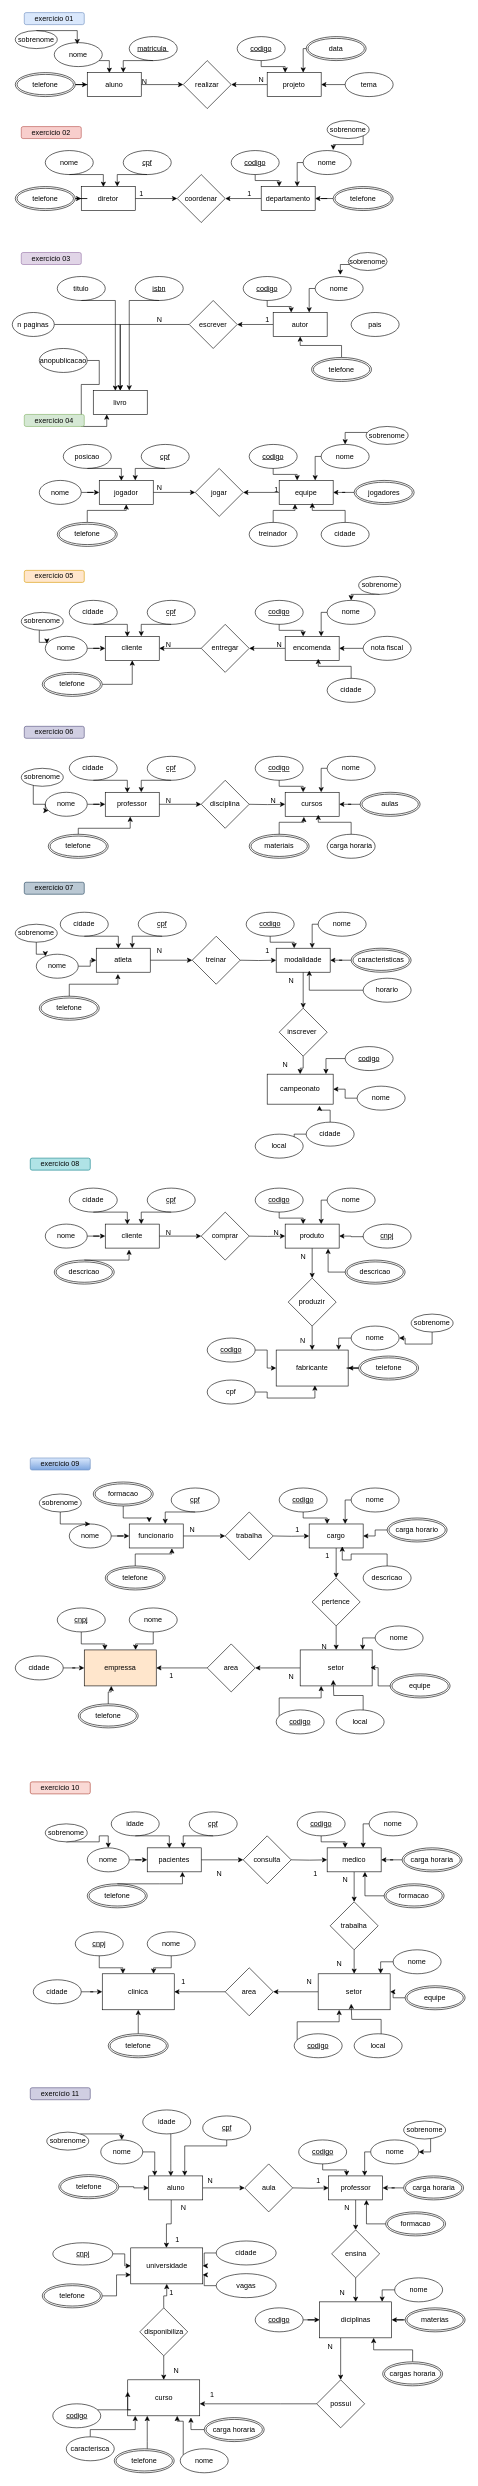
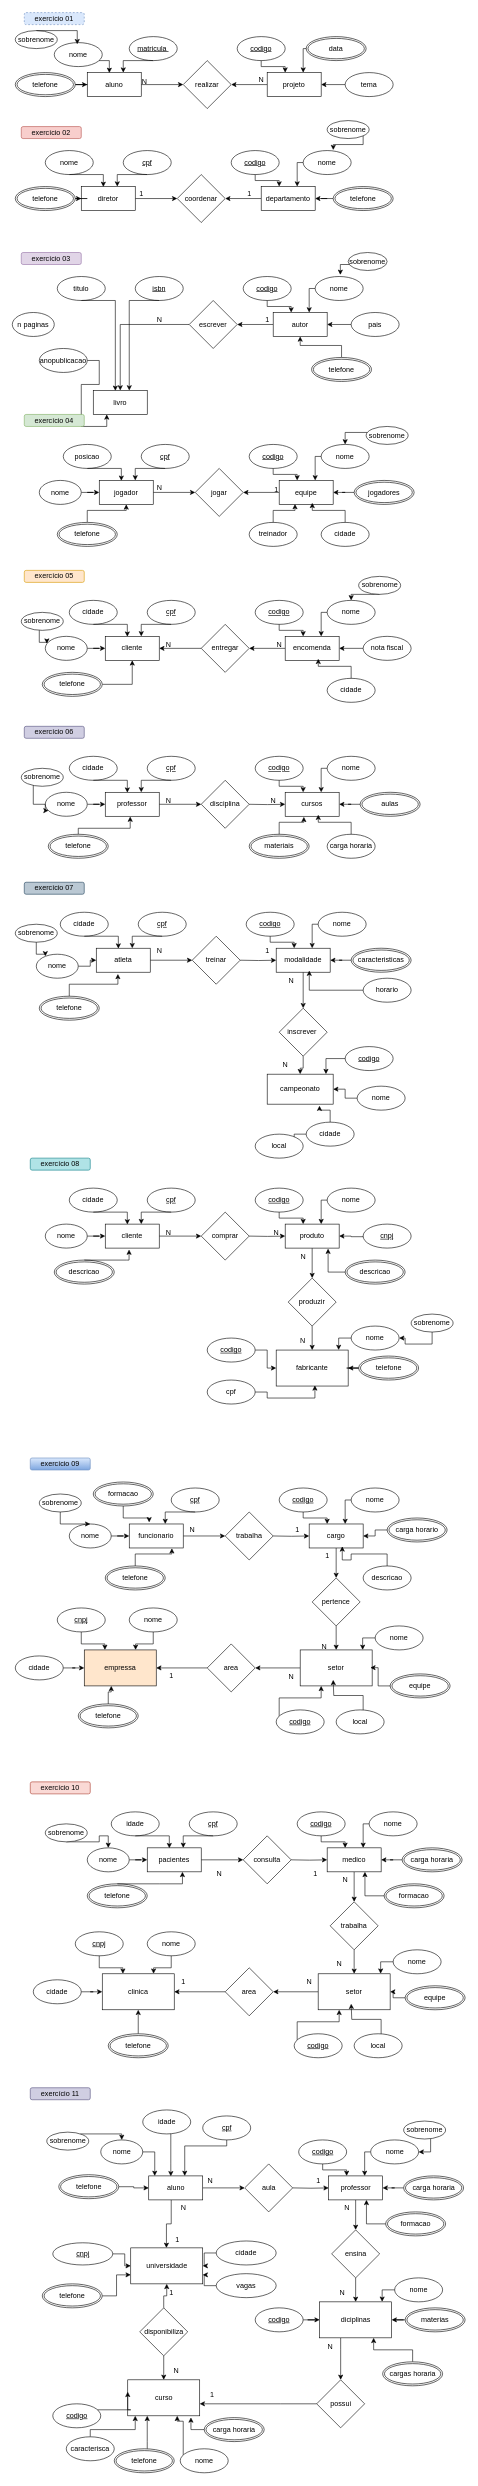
(54, 18) -> (54, 18)
(86, 324) -> none
none -> (341, 324)
